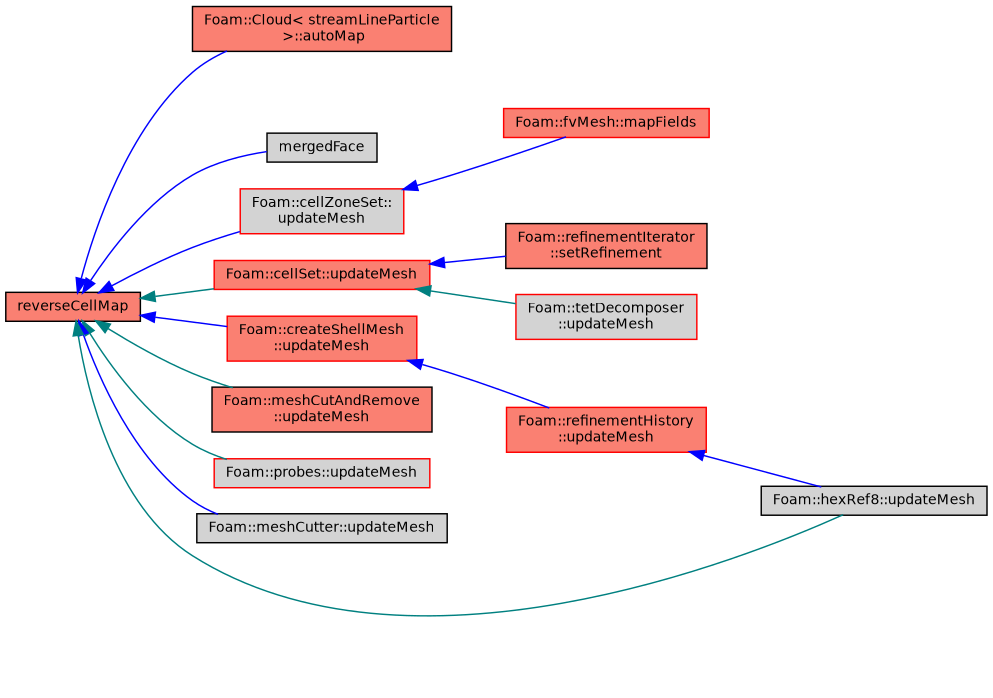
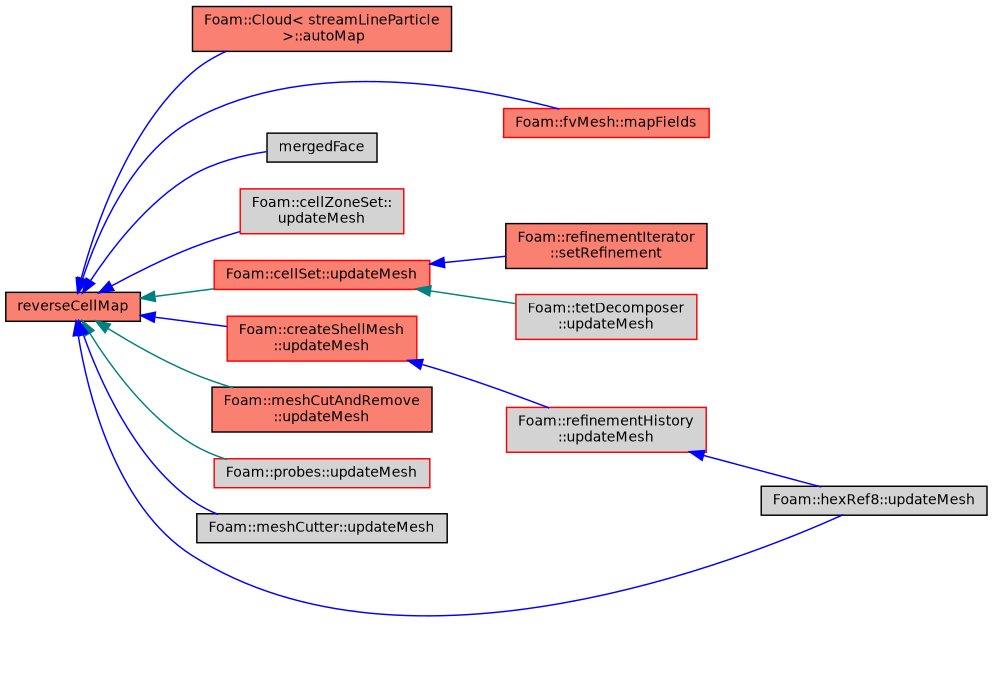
(492, 162) -> (276, 91)
(606, 430) -> (606, 430)
(393, 614) -> (393, 614)
